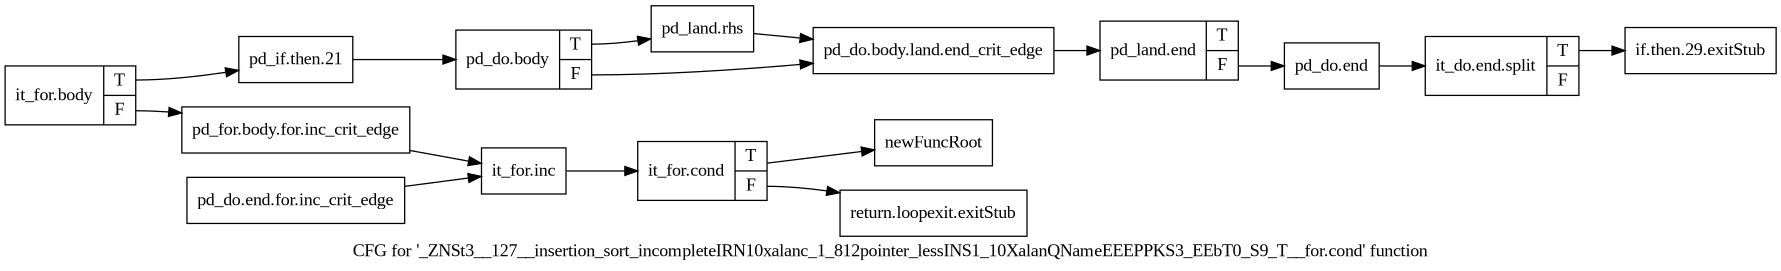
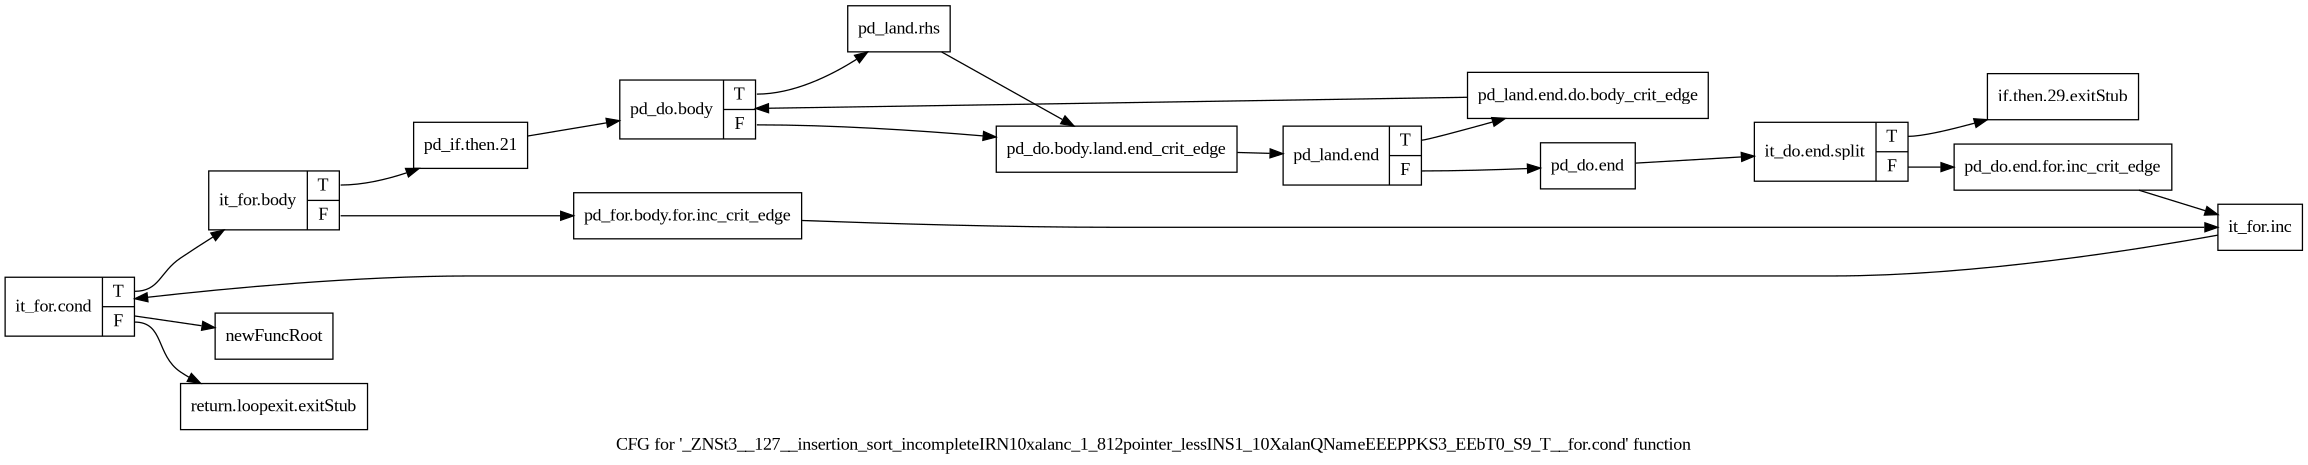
none -> (1588, 95)
none -> (1924, 167)
none -> (173, 264)
